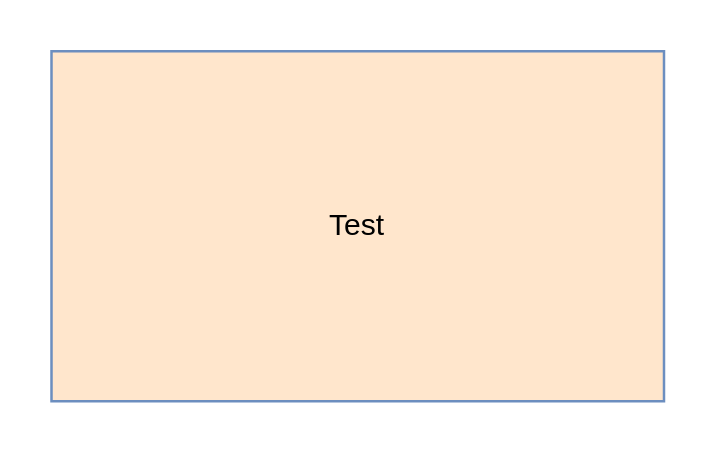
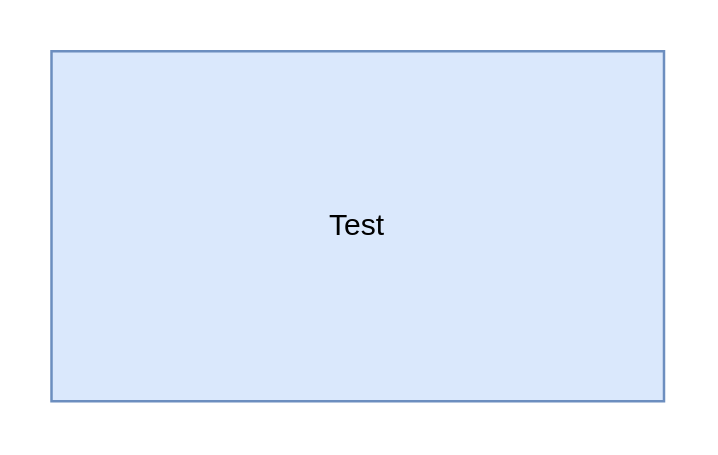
(358, 226) -> (358, 226)
